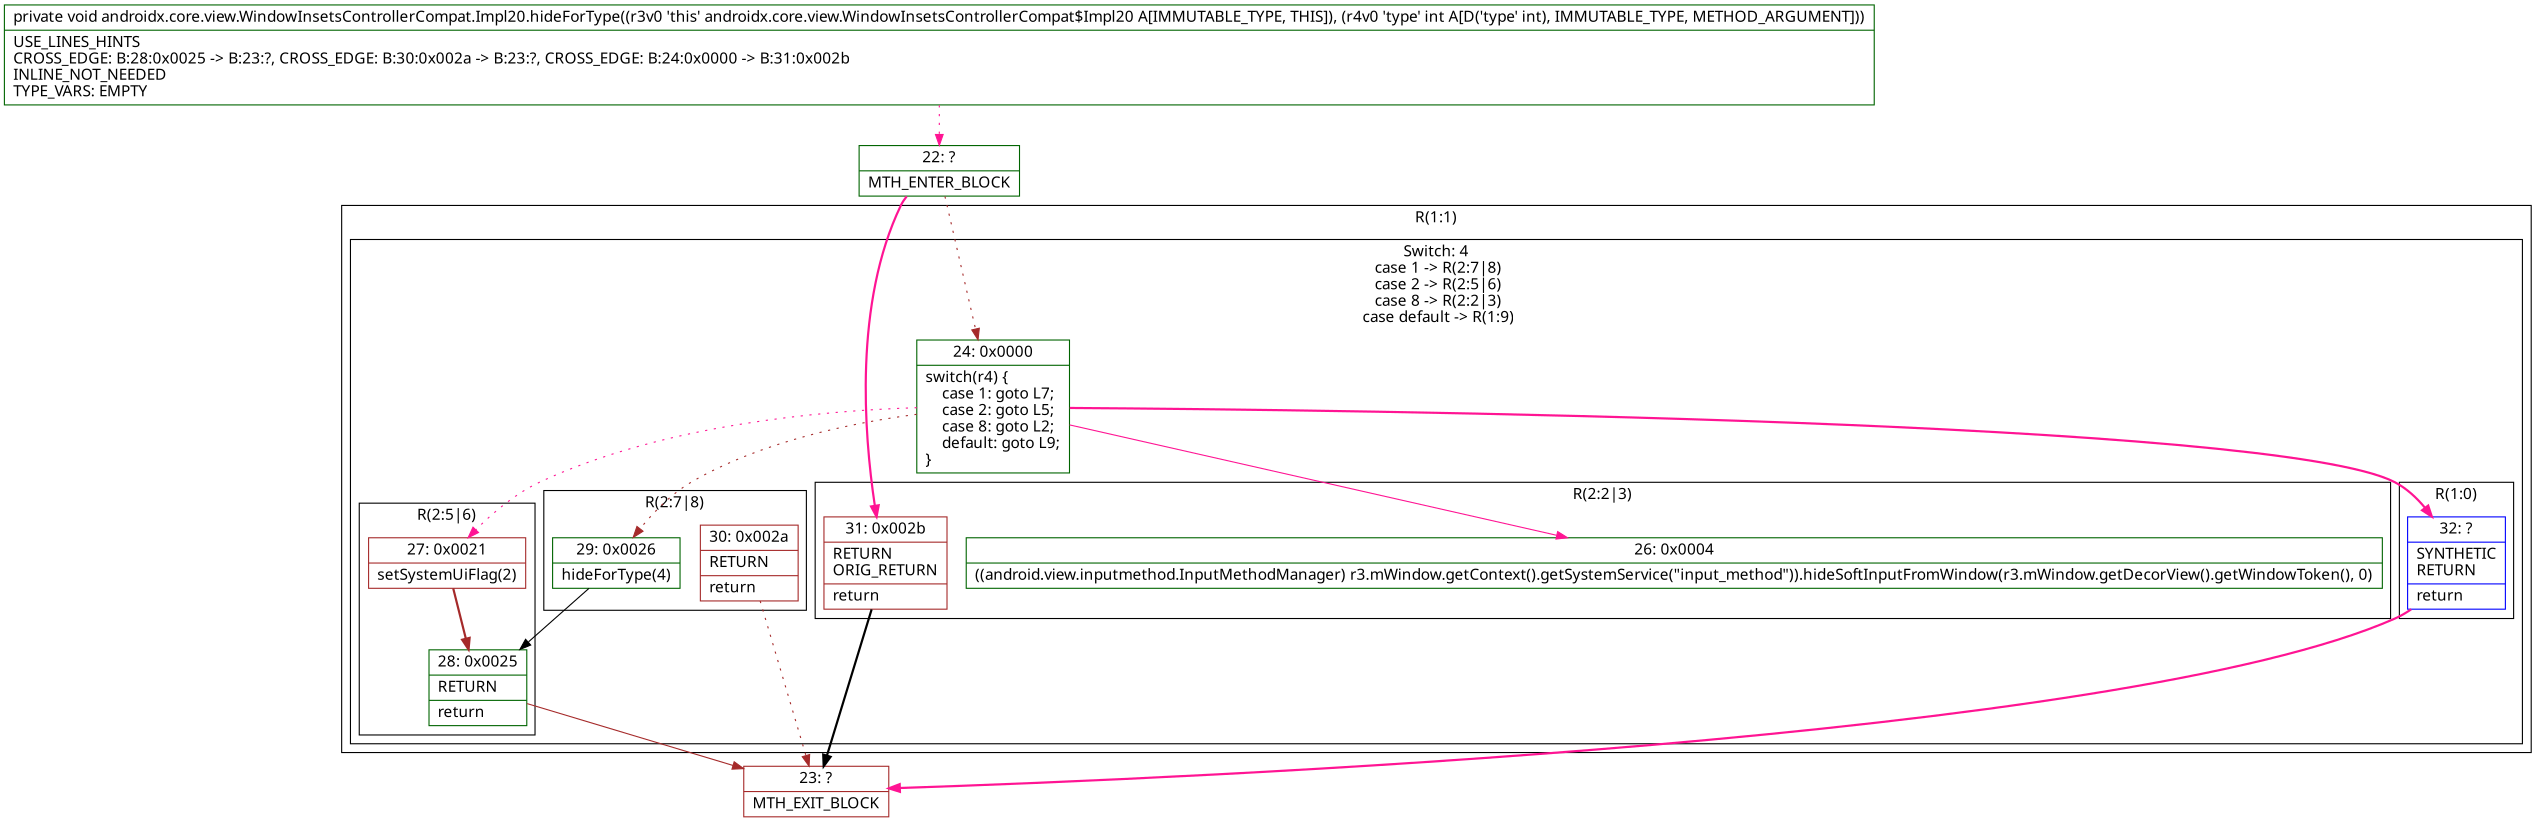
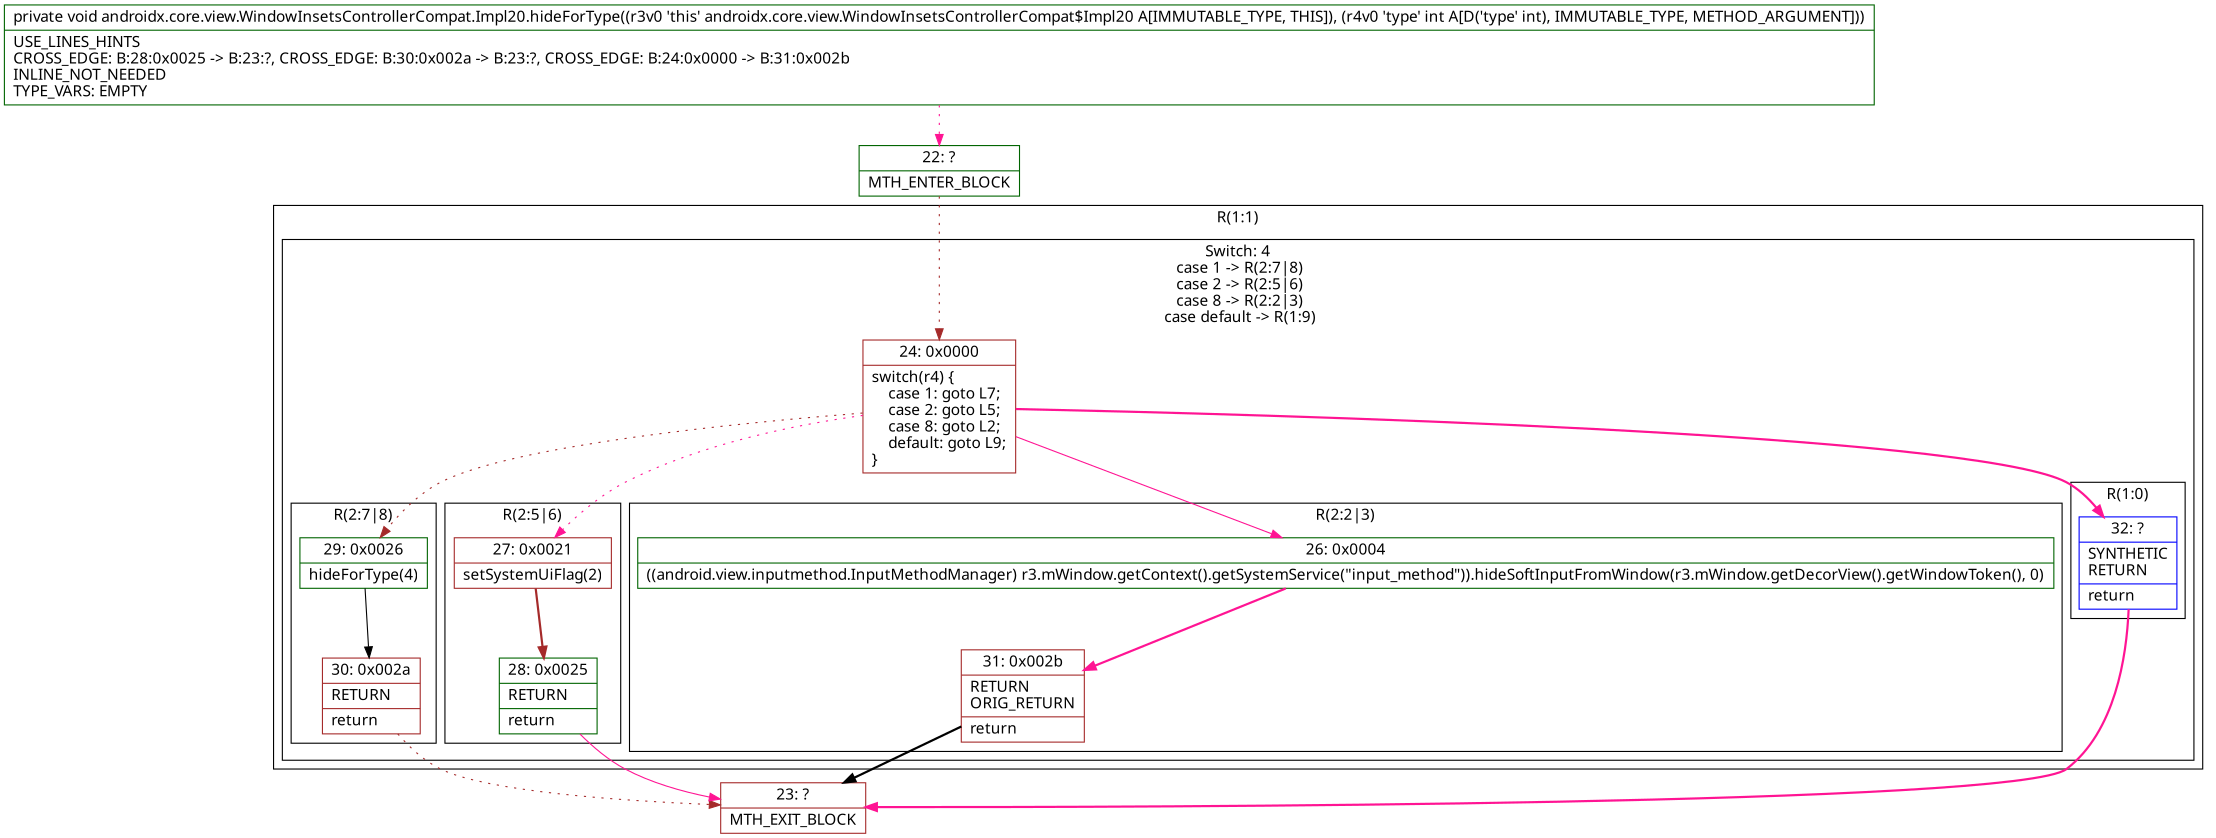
(867, 348) -> (1190, 627)
(993, 406) -> (939, 406)
(556, 618) -> (367, 618)
(630, 735) -> (639, 776)
